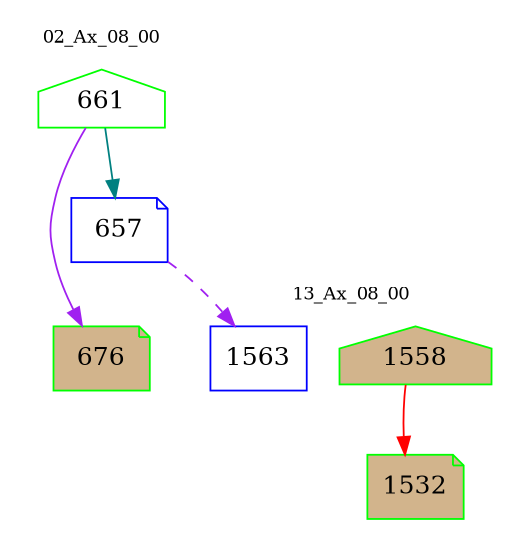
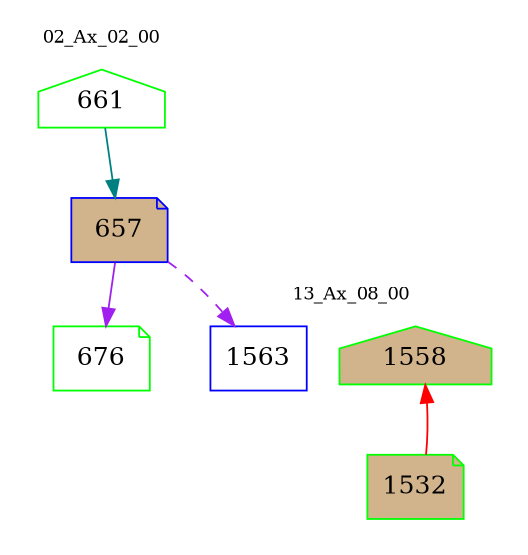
(102, 38) -> (102, 38)
(51, 217) -> (112, 286)
(119, 230) -> (119, 230)
(102, 358) -> (102, 358)
(404, 411) -> (427, 429)
